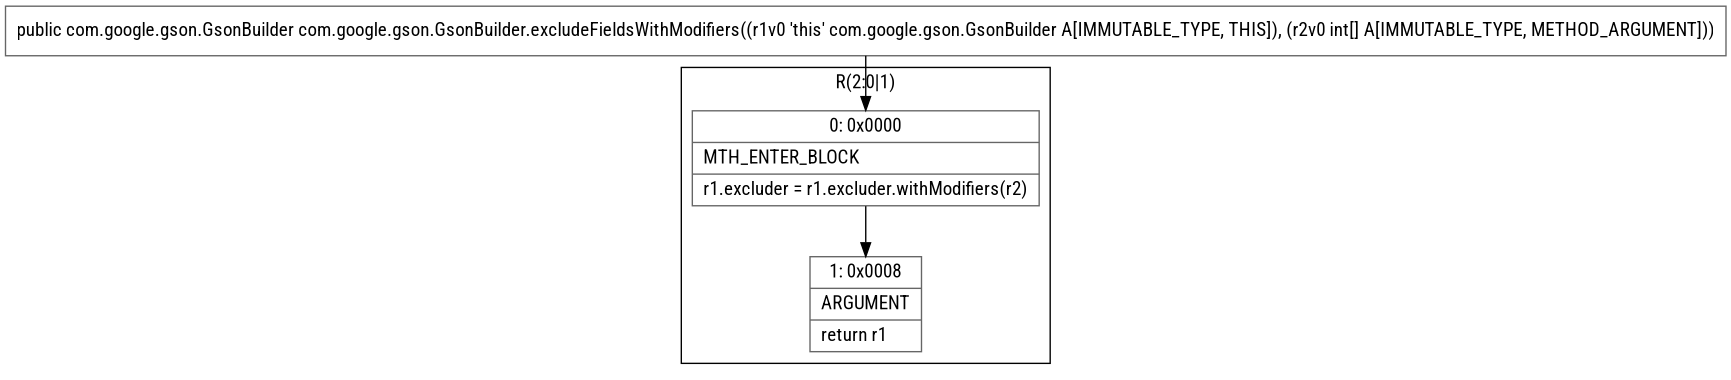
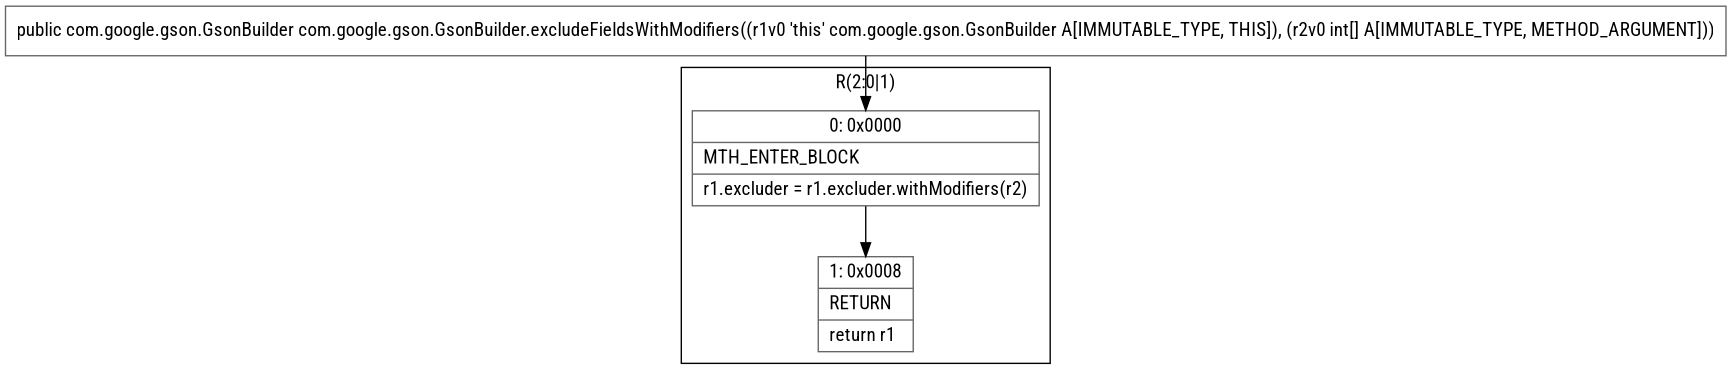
(866, 303) -> (861, 303)
